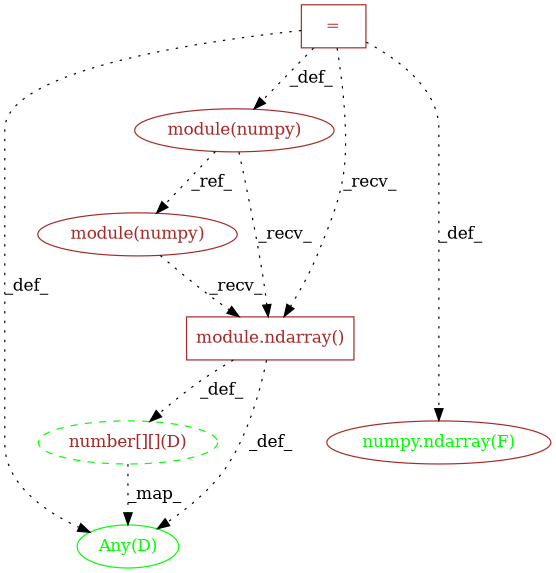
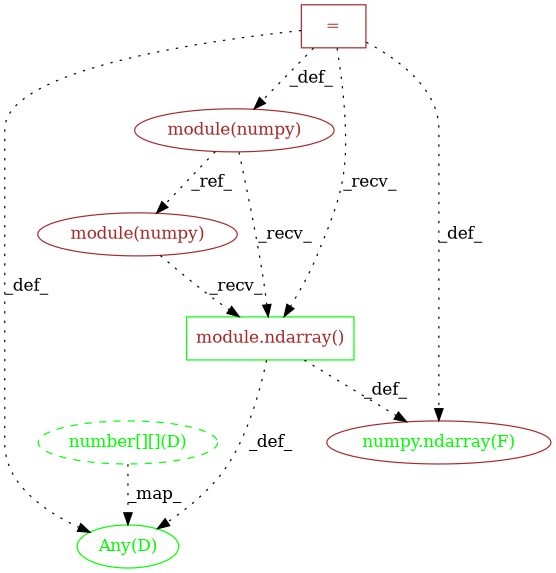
(270, 338) -> (270, 338)
(195, 385) -> (350, 388)
(128, 442) -> (128, 442)
